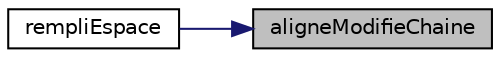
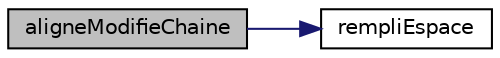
(206, 29) -> (274, 29)
